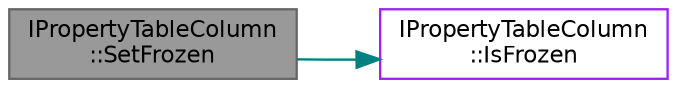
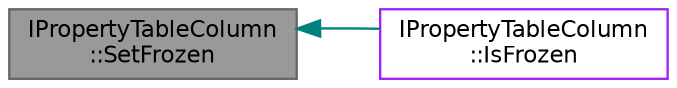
(327, 60) -> (350, 28)
